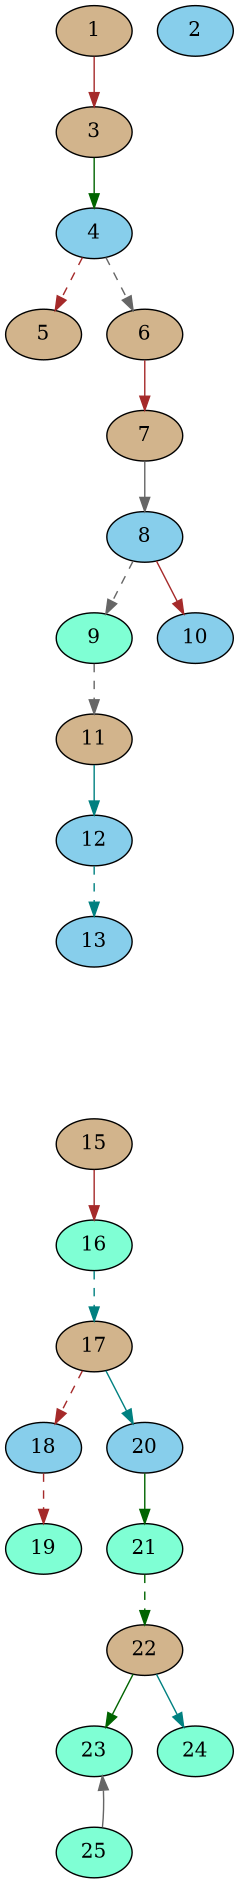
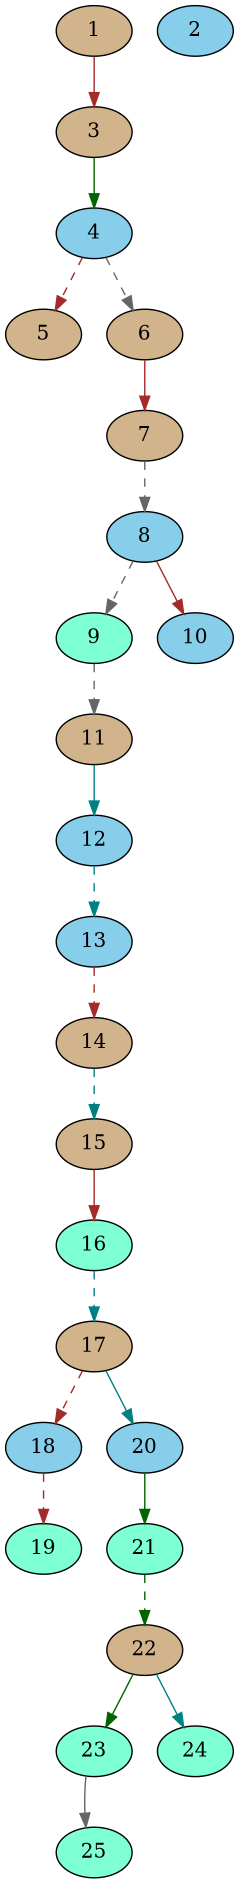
(145, 479) -> (145, 479)
none -> (94, 1043)
(104, 1809) -> (85, 1795)
